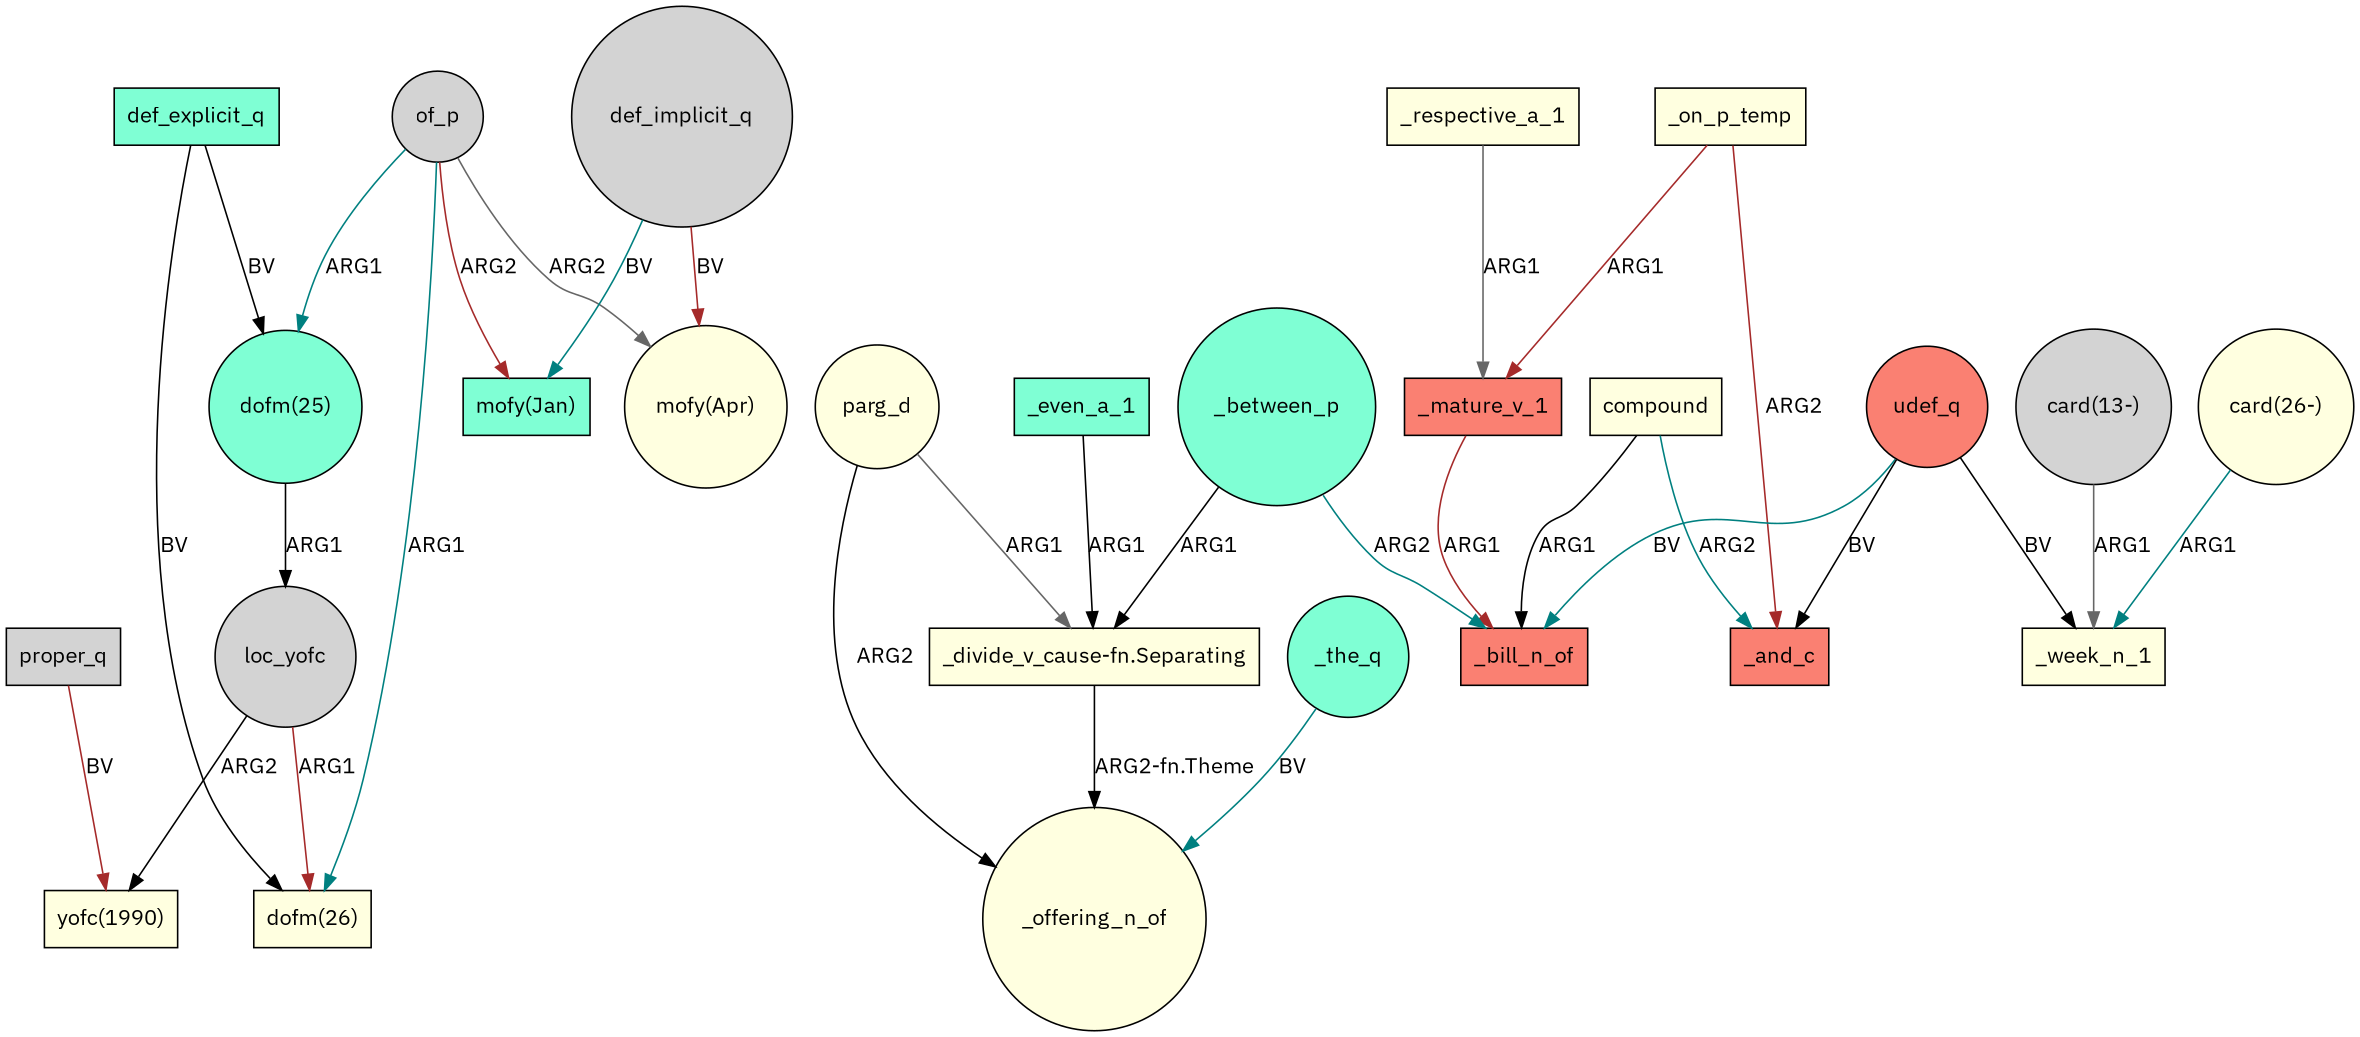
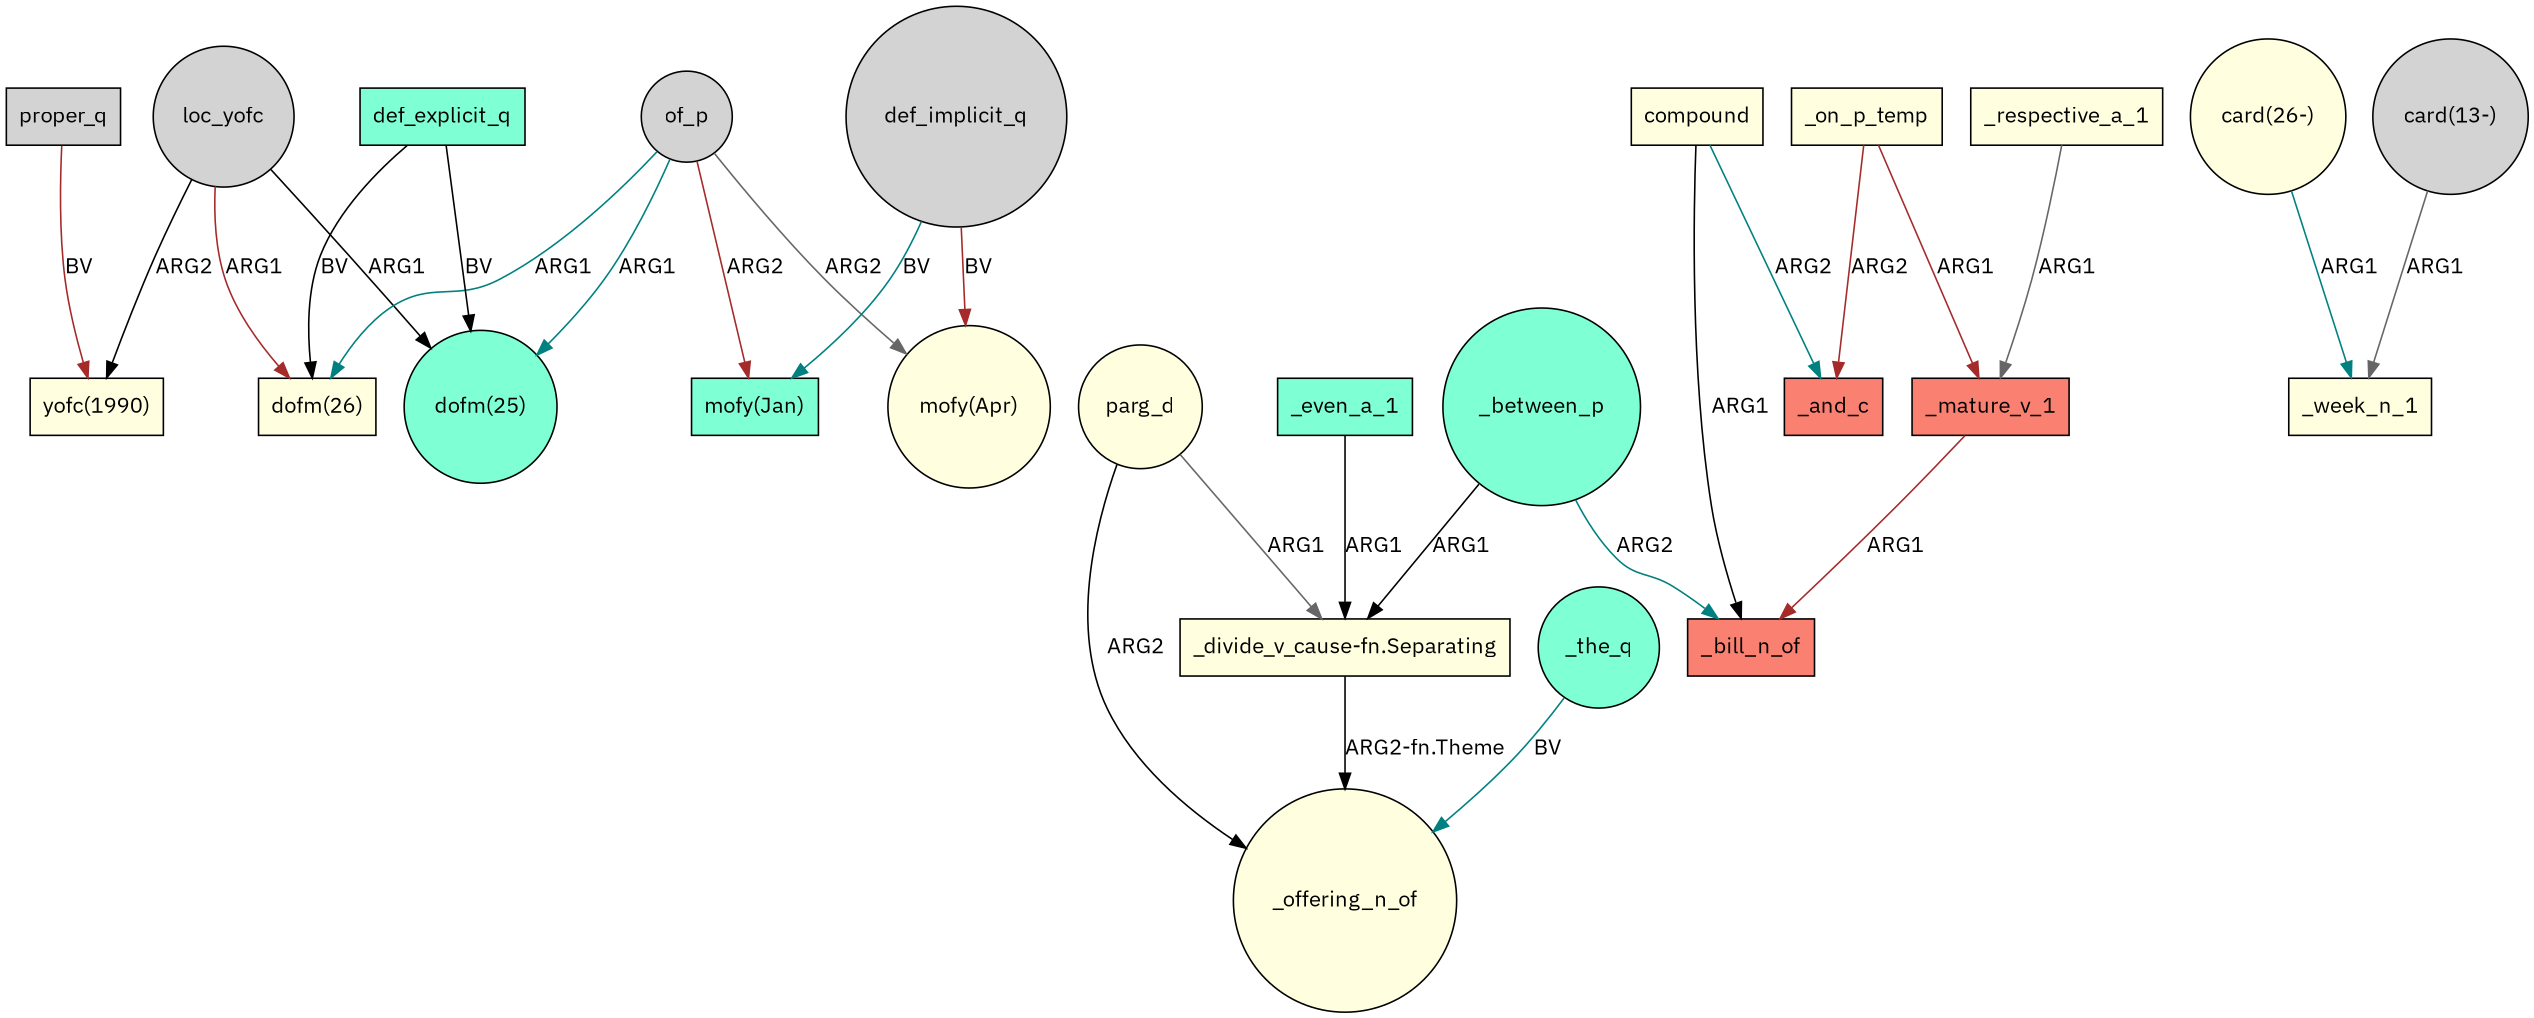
(1927, 407) -> none
(286, 527) -> (346, 252)
